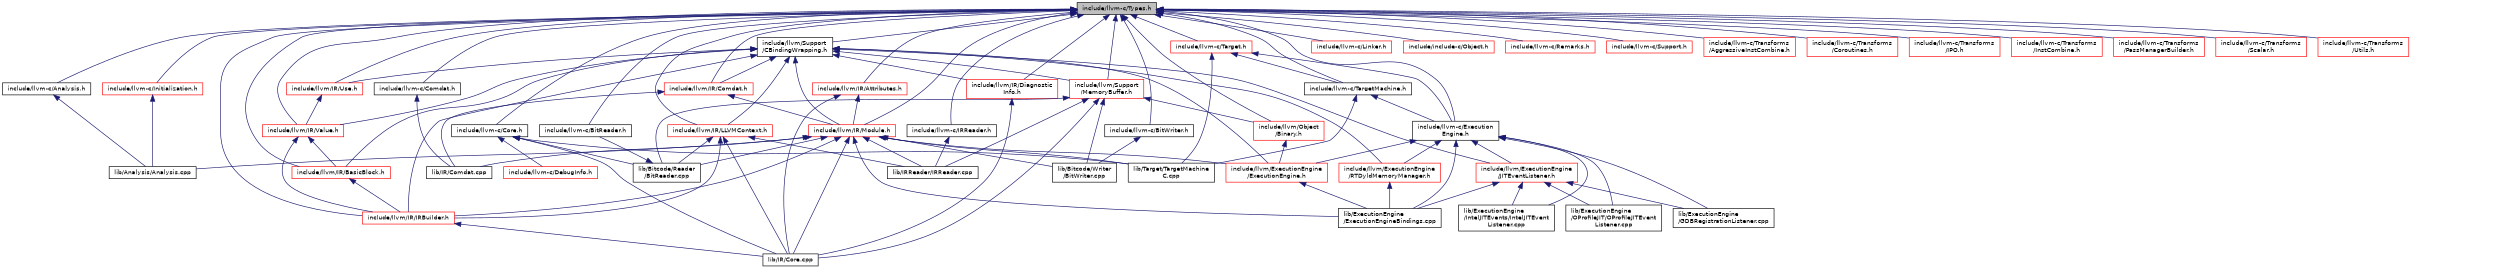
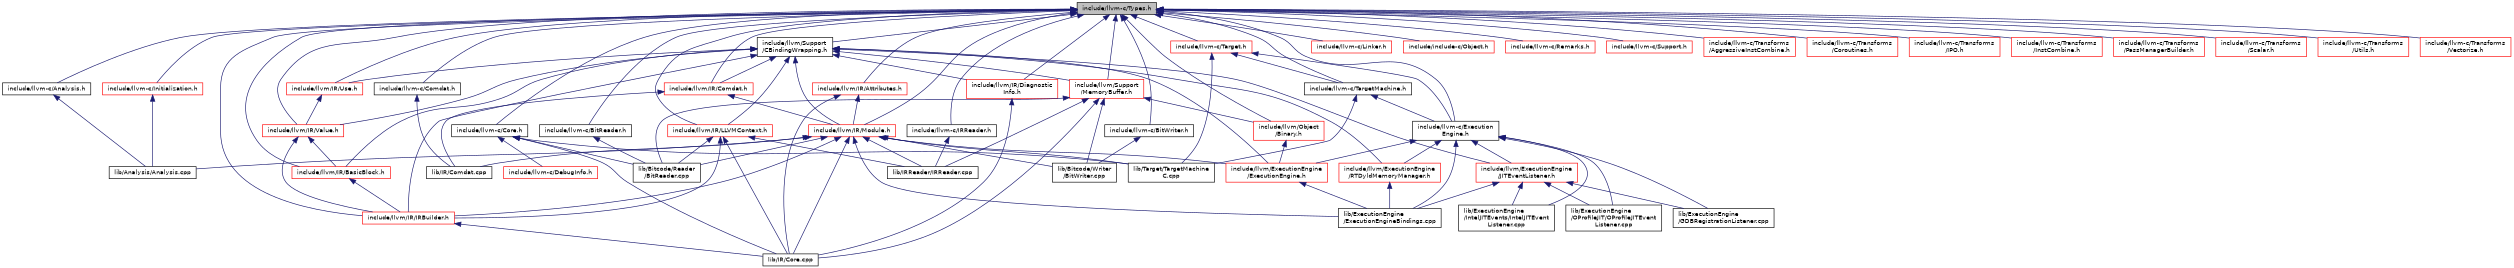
none -> (2466, 47)
(615, 144) -> (628, 155)
